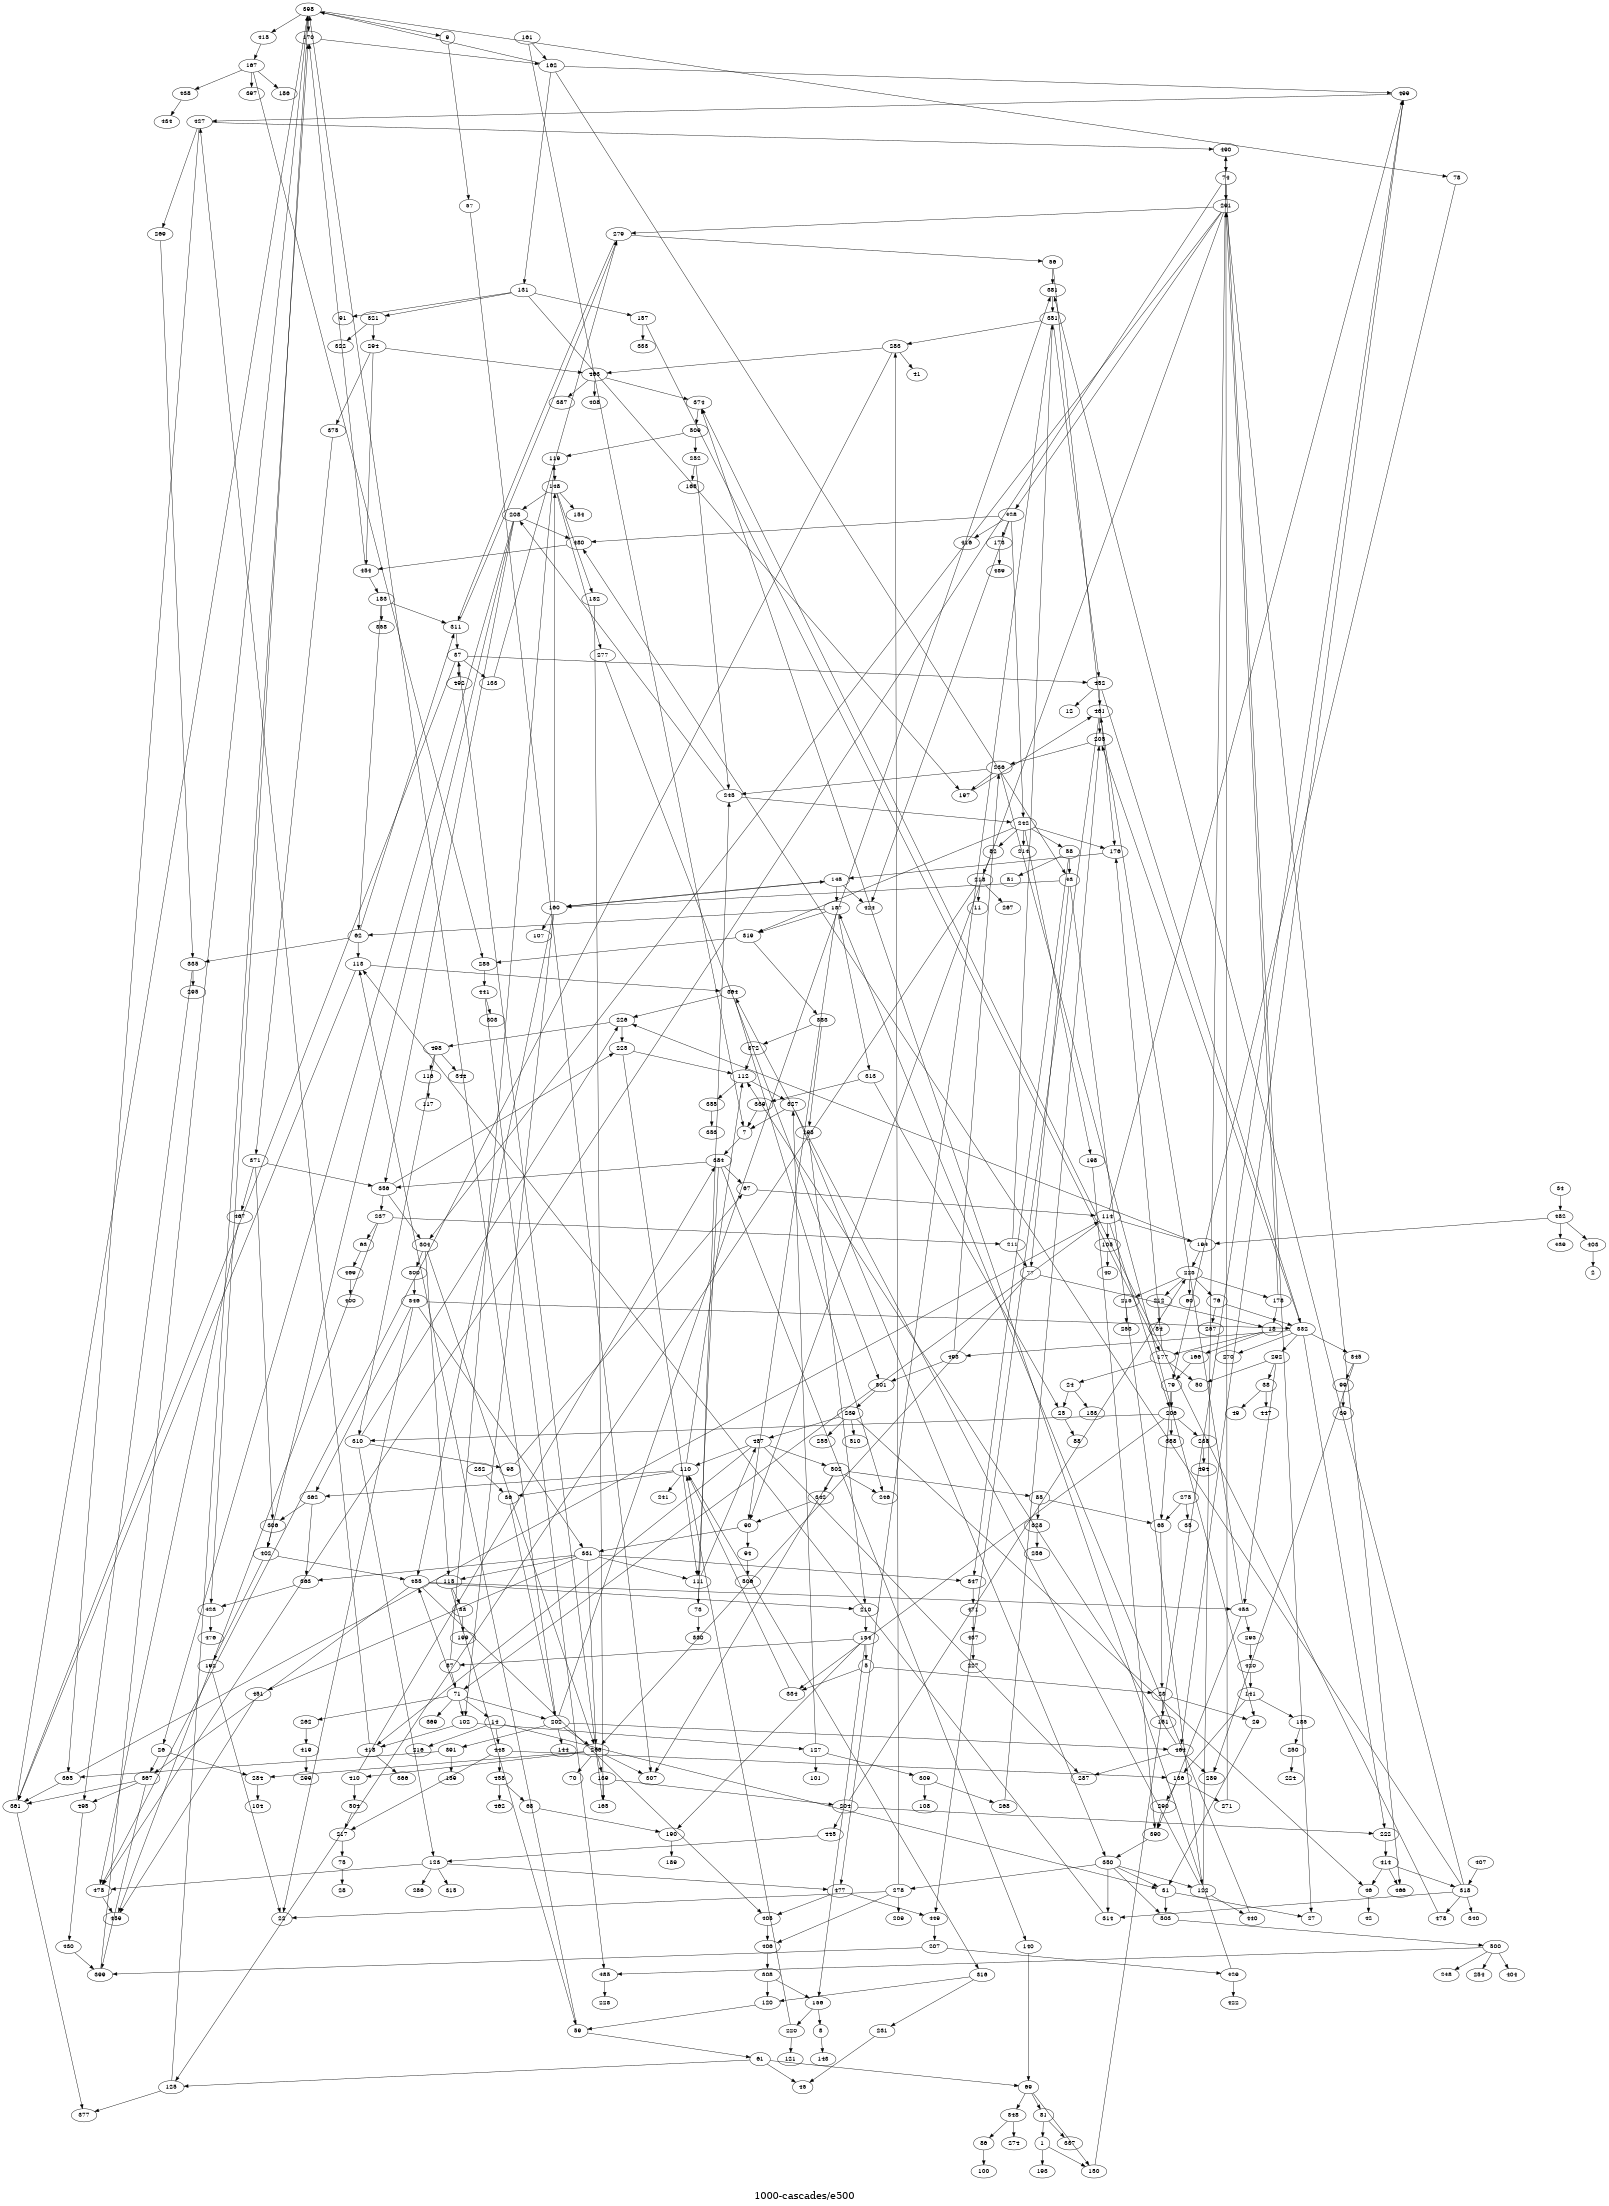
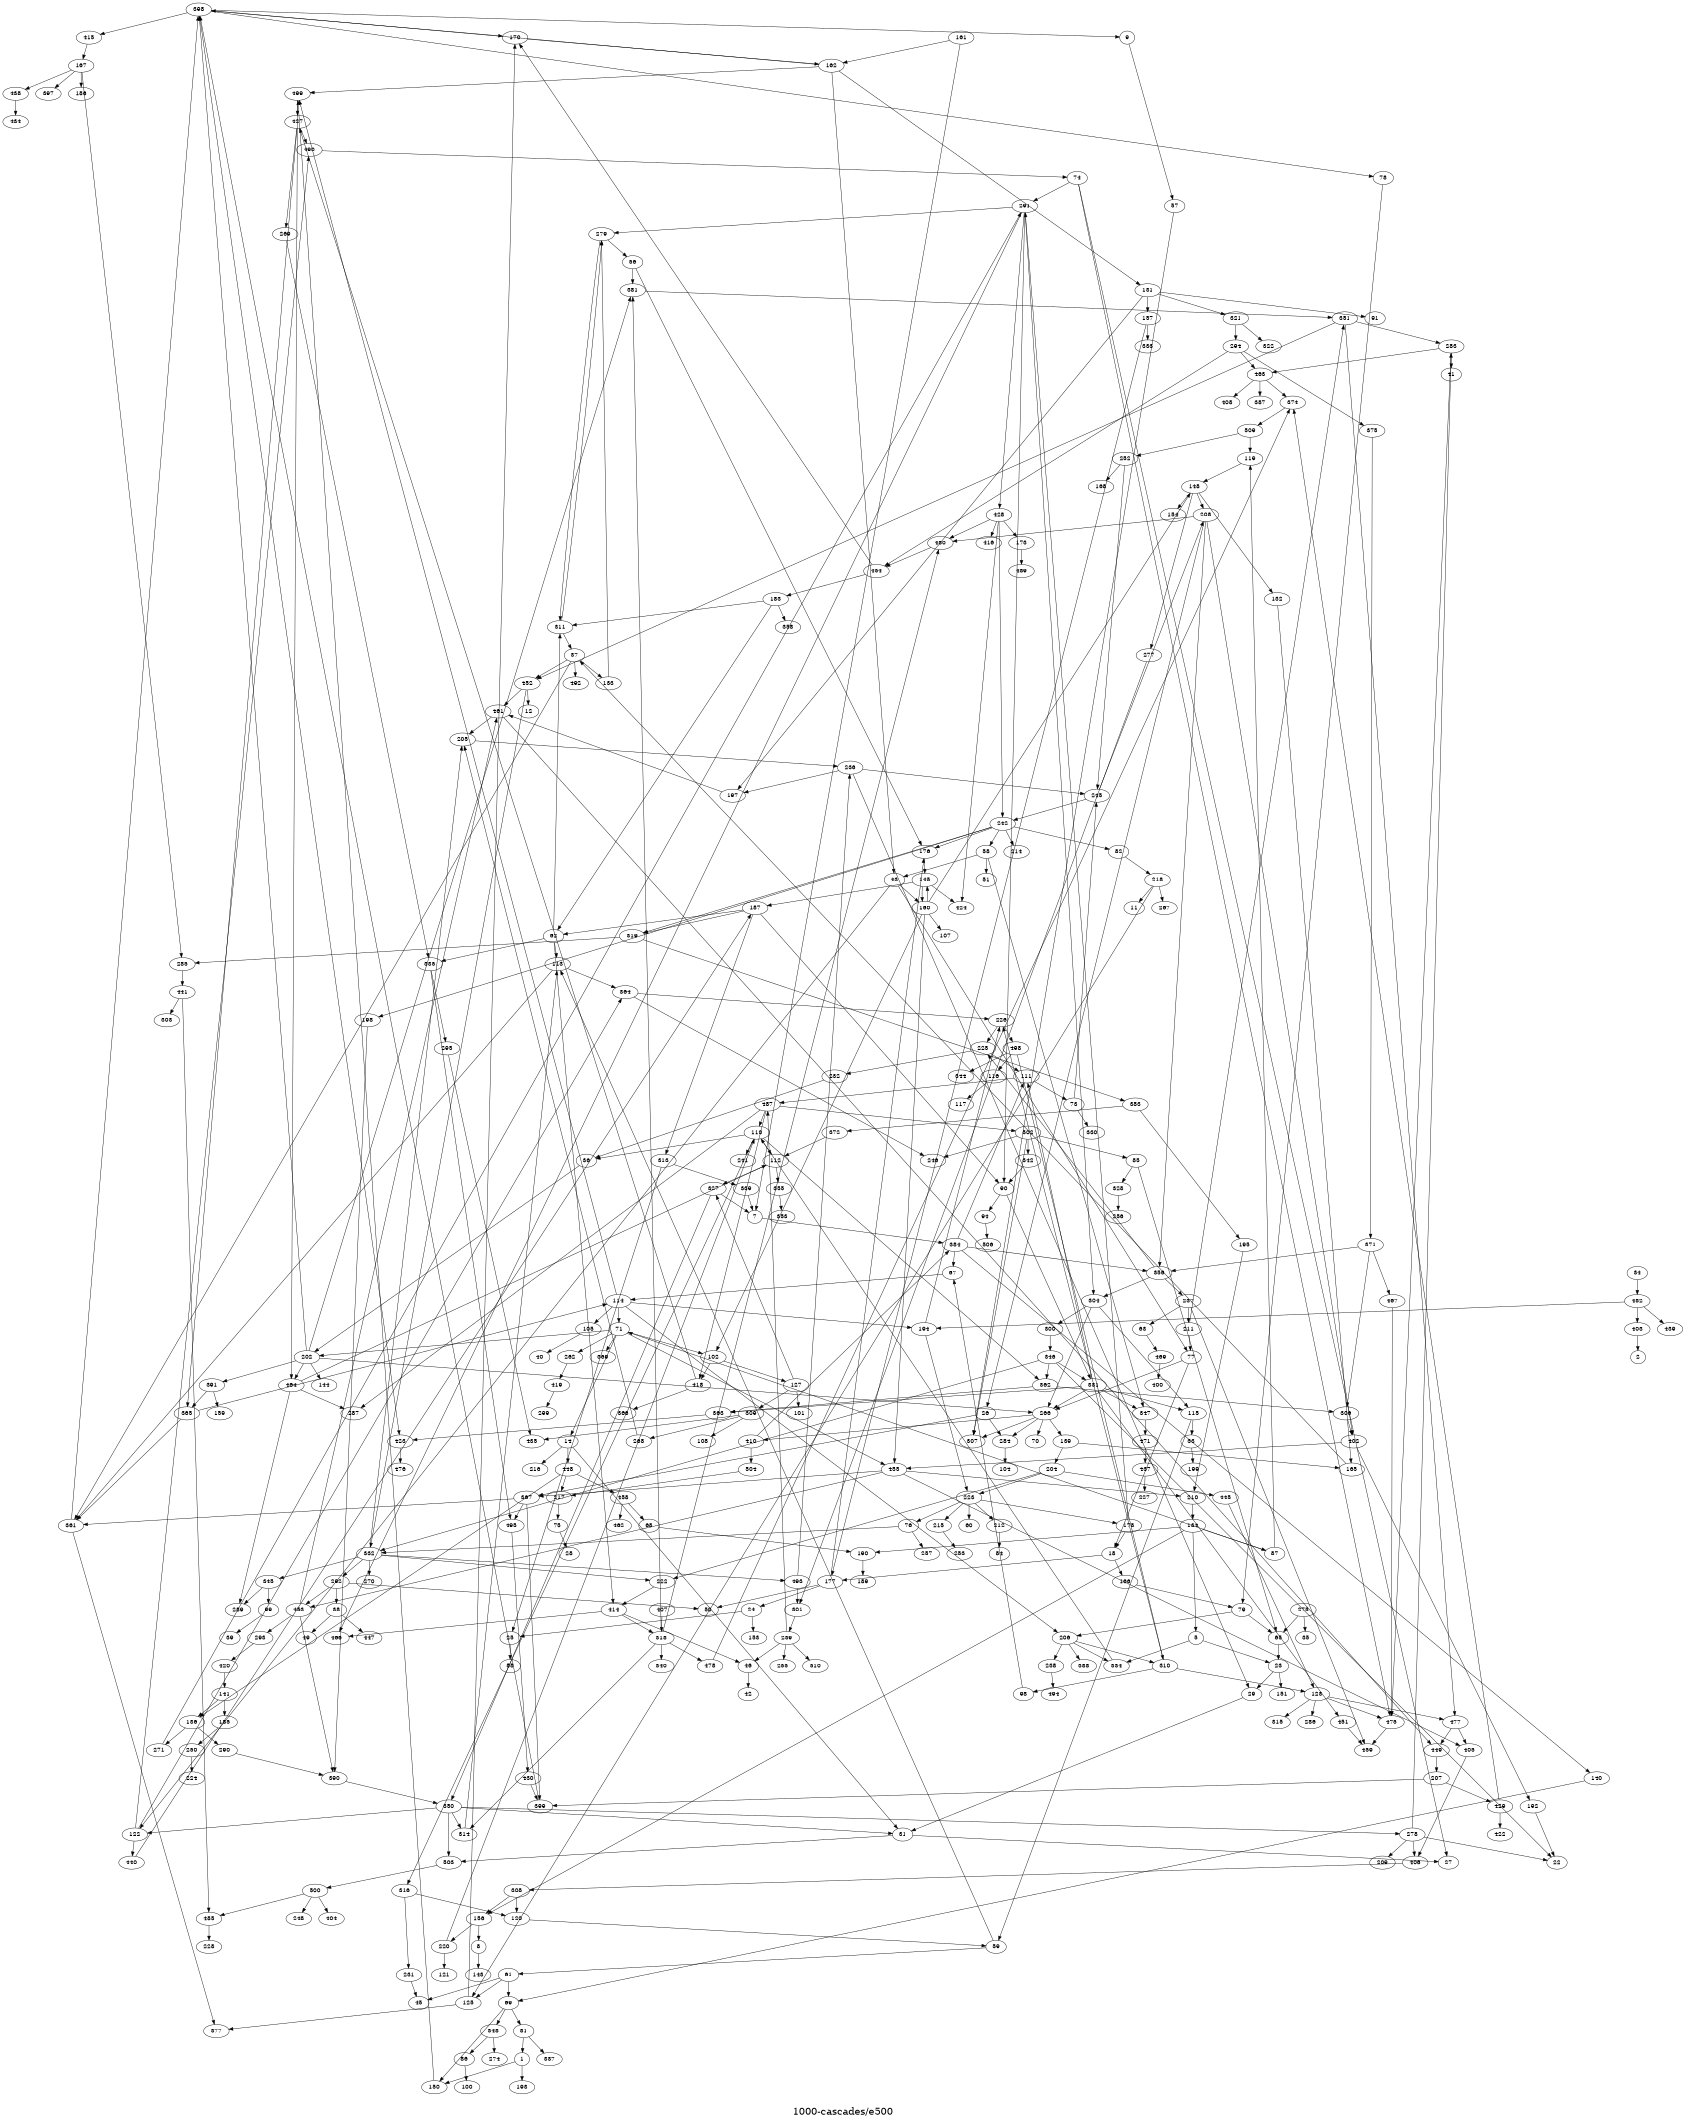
(681, 1062) -> (911, 1062)
none -> (582, 1254)
none -> (532, 1441)
(1479, 1975) -> none
